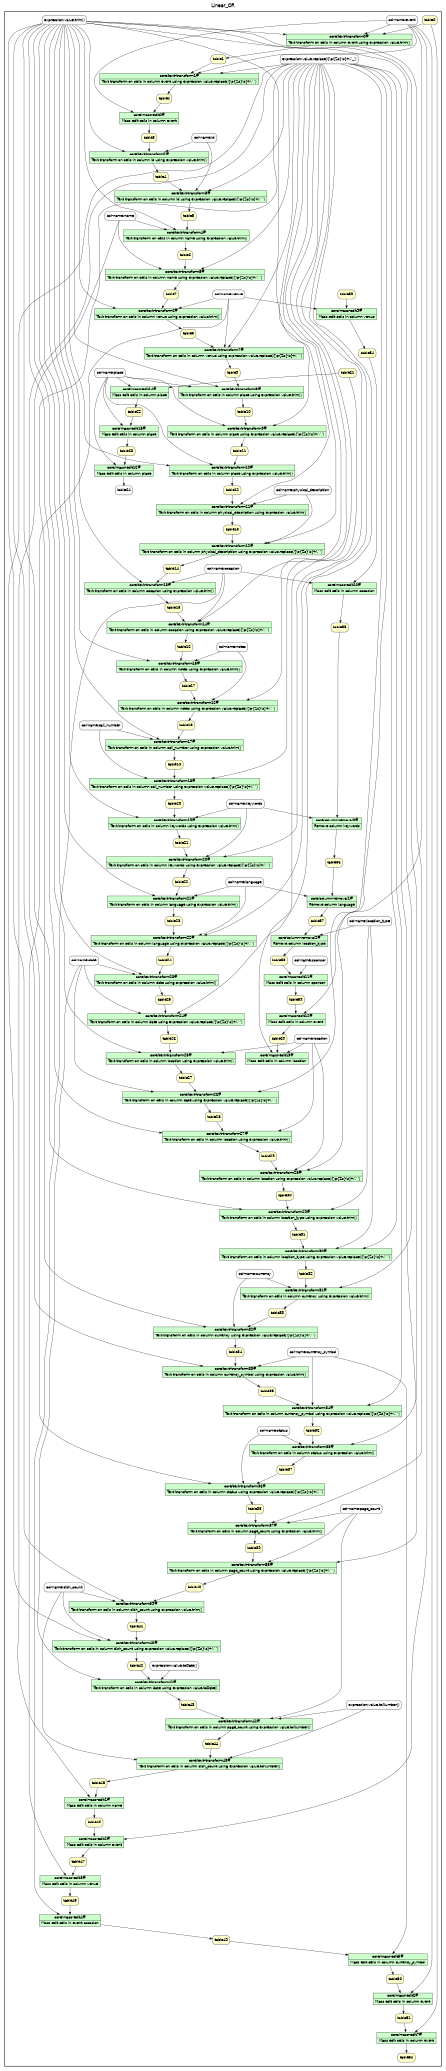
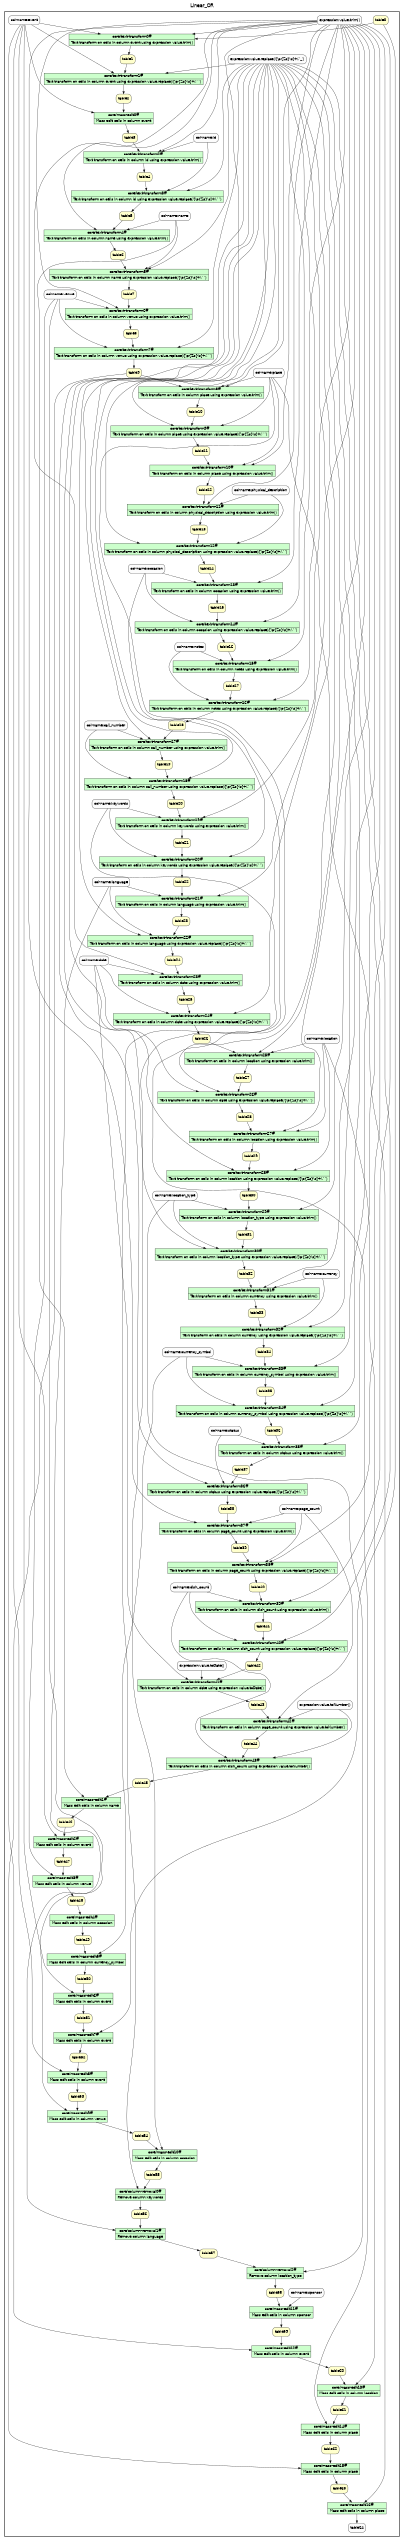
(106, 403) -> (29, 1523)
(292, 701) -> (344, 2400)
(49, 1198) -> none
(70, 1923) -> (82, 1923)
none -> (77, 2077)
